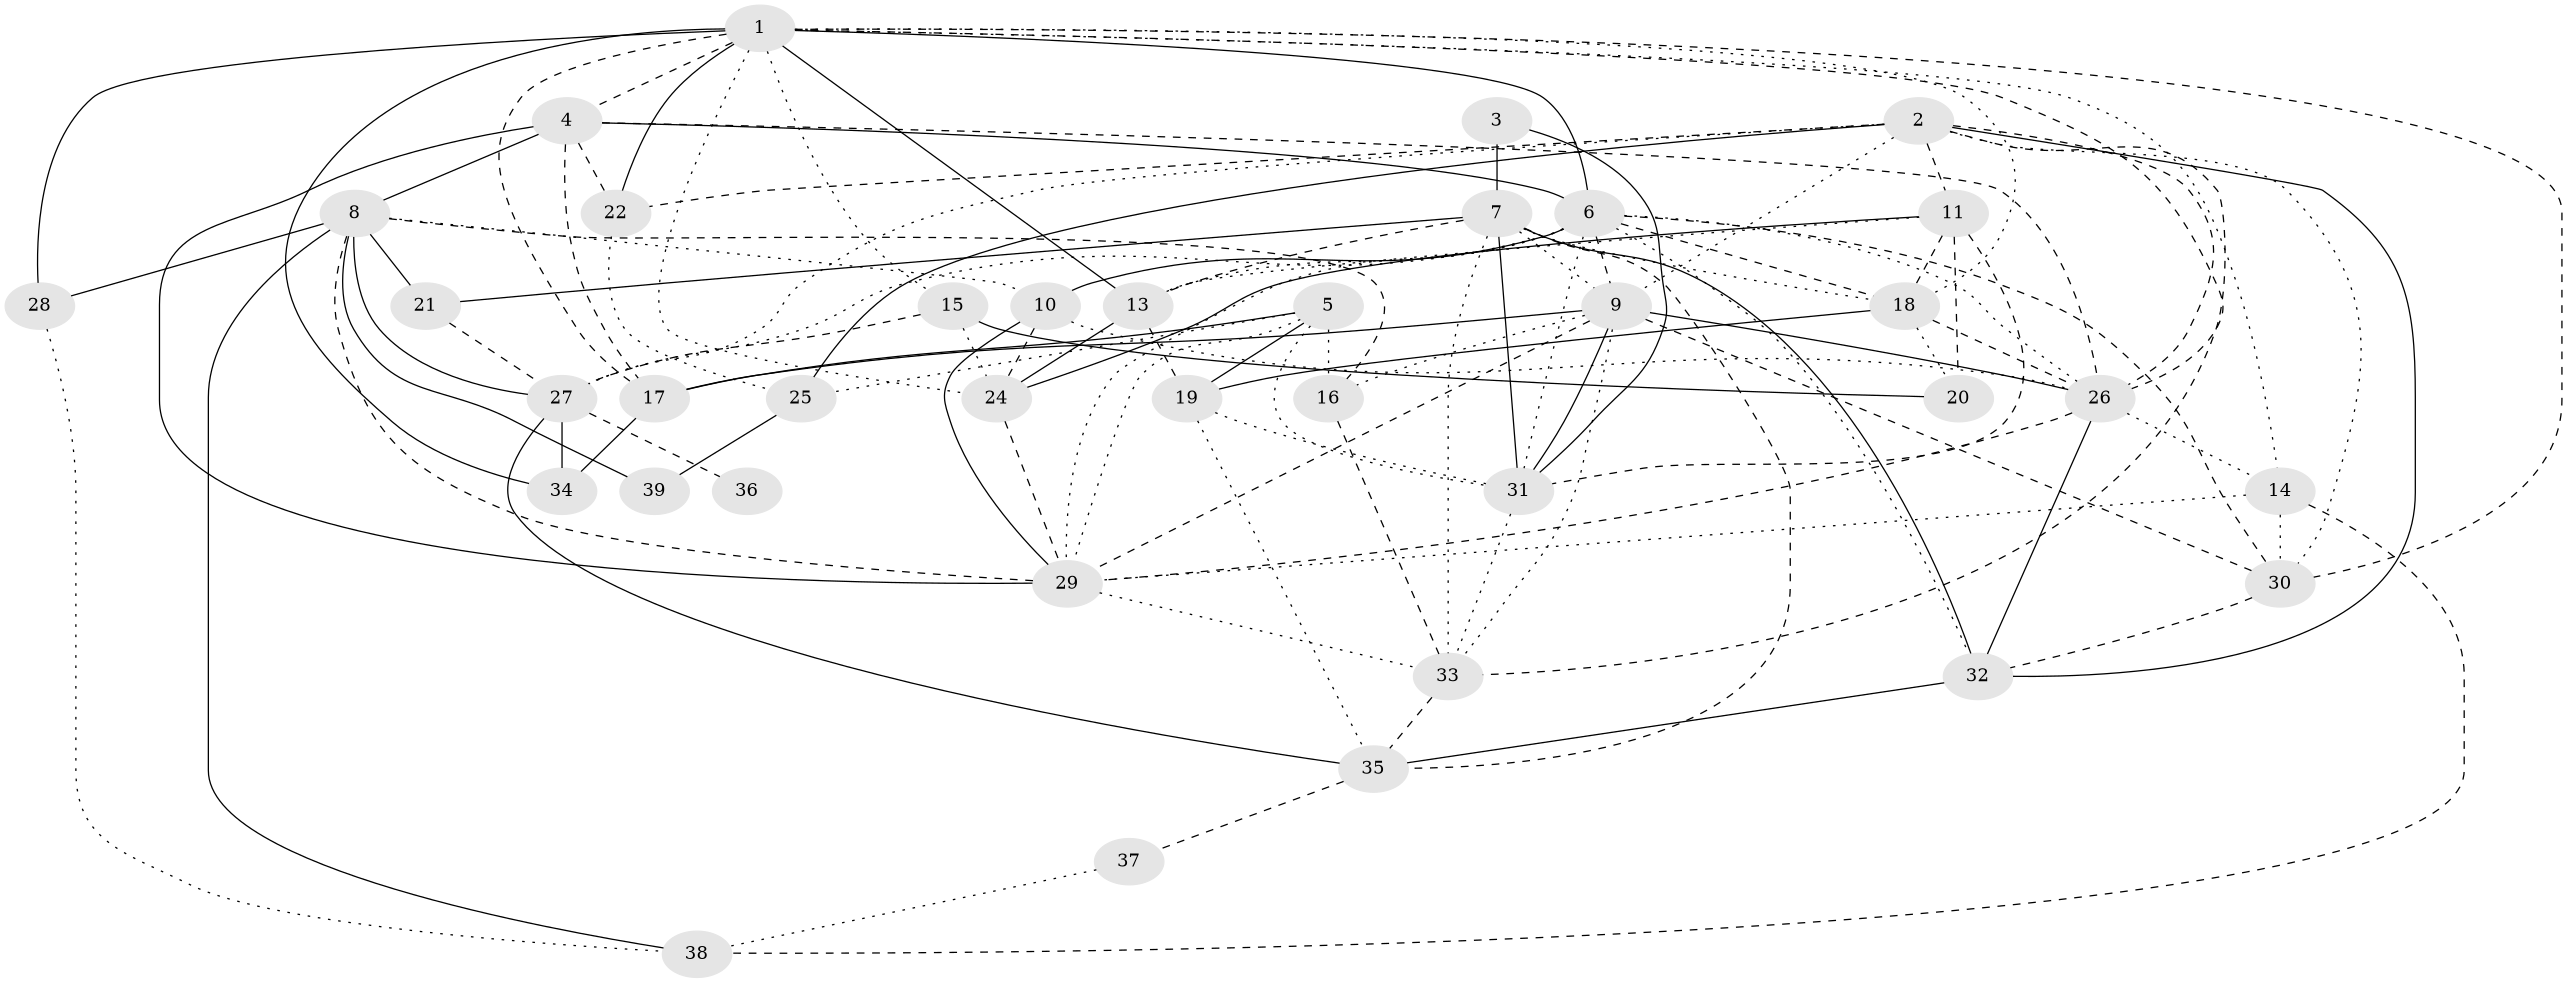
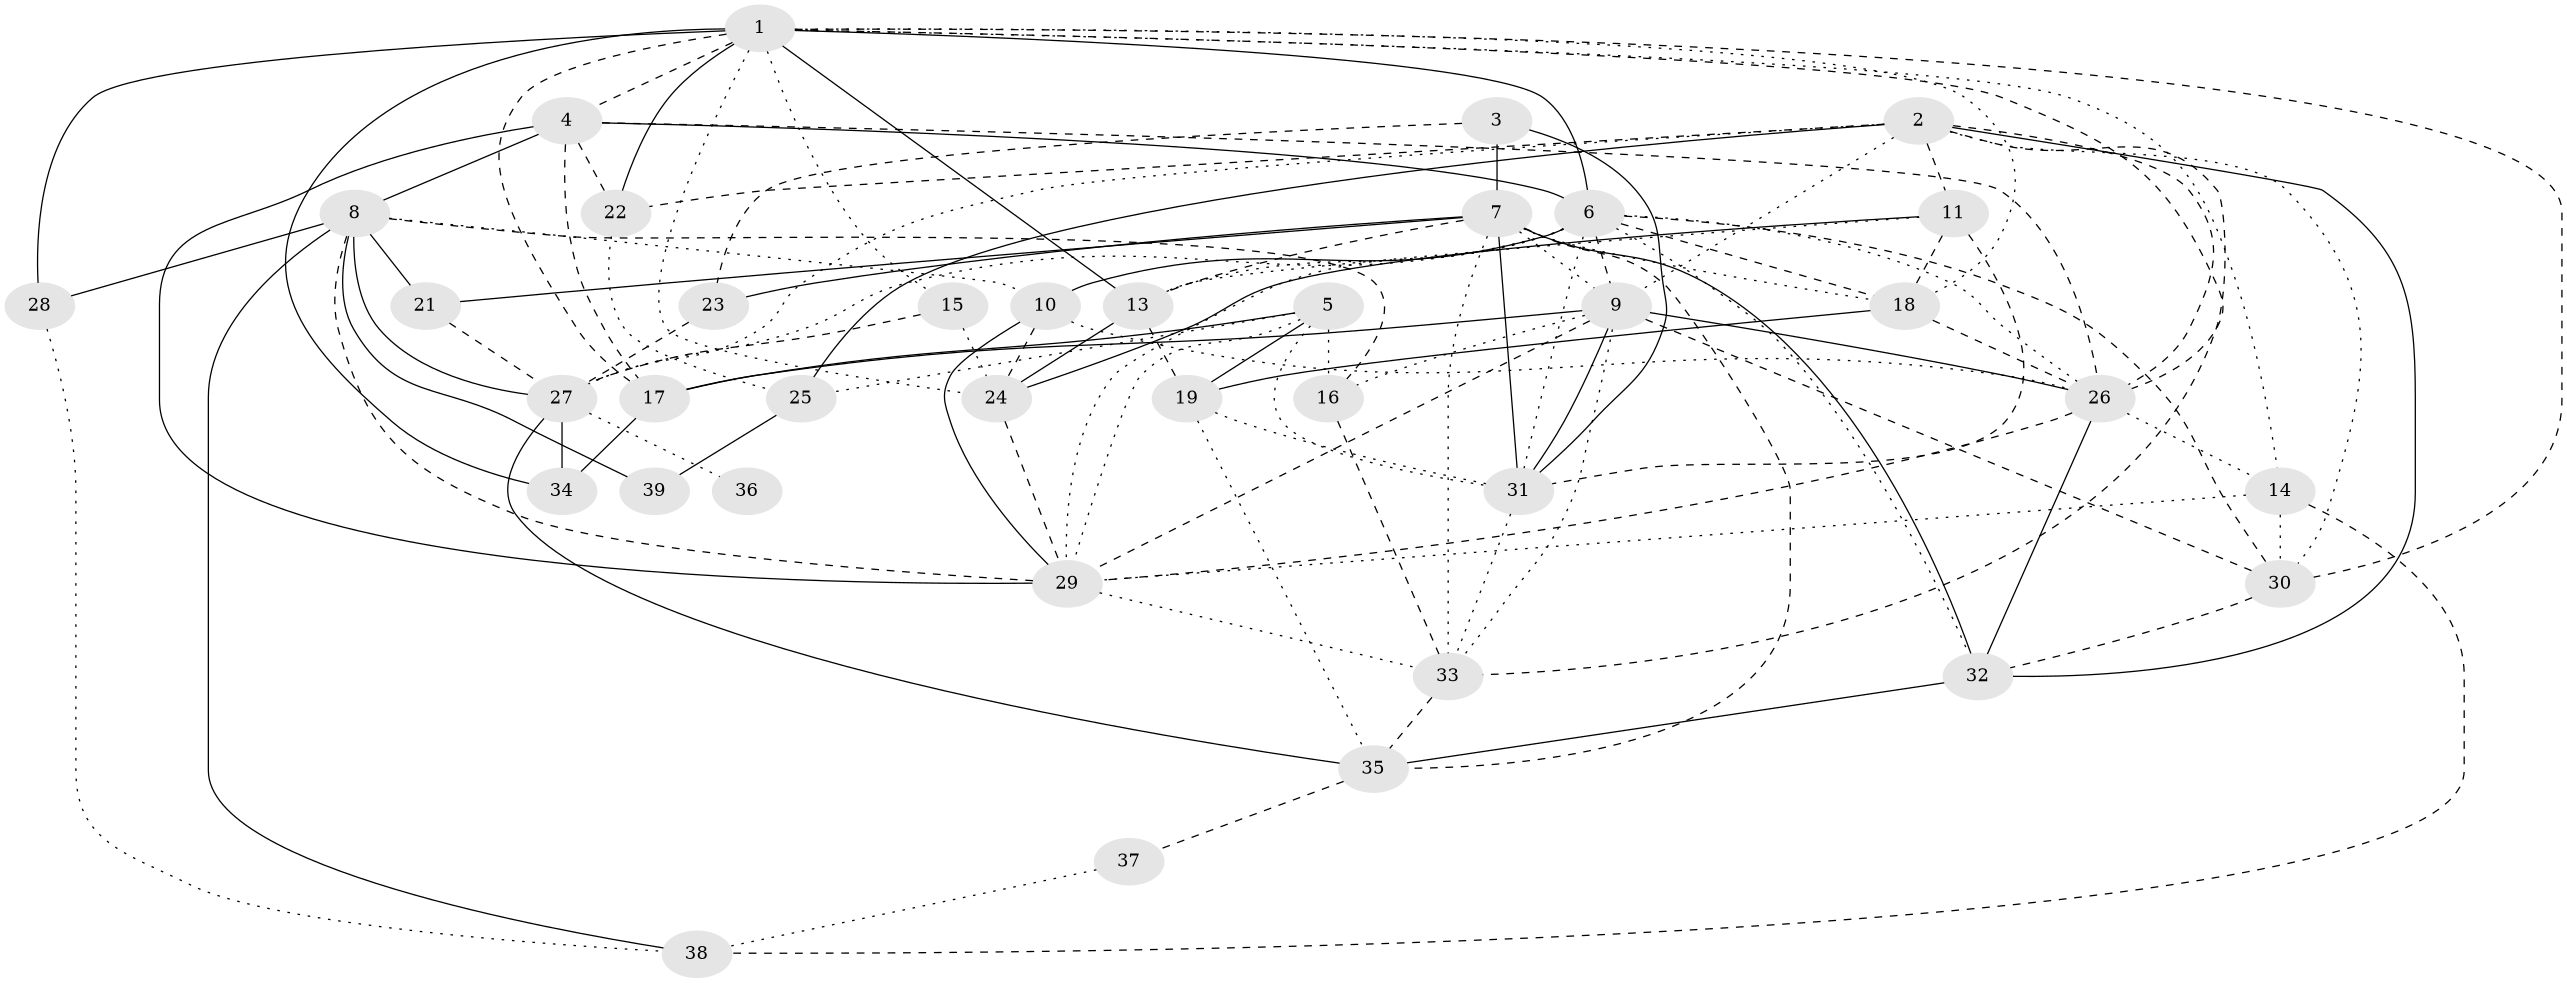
none -> (714, 306)
(1959, 399) -> none
(655, 445) -> (655, 445)
